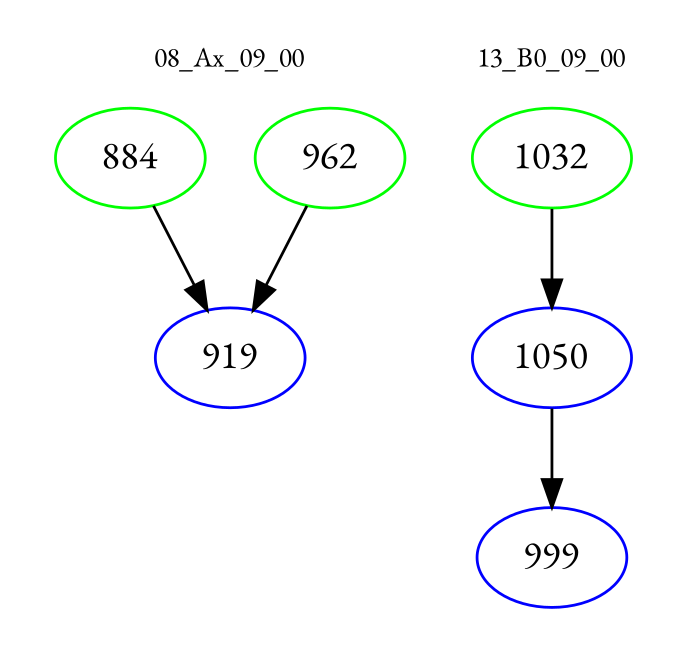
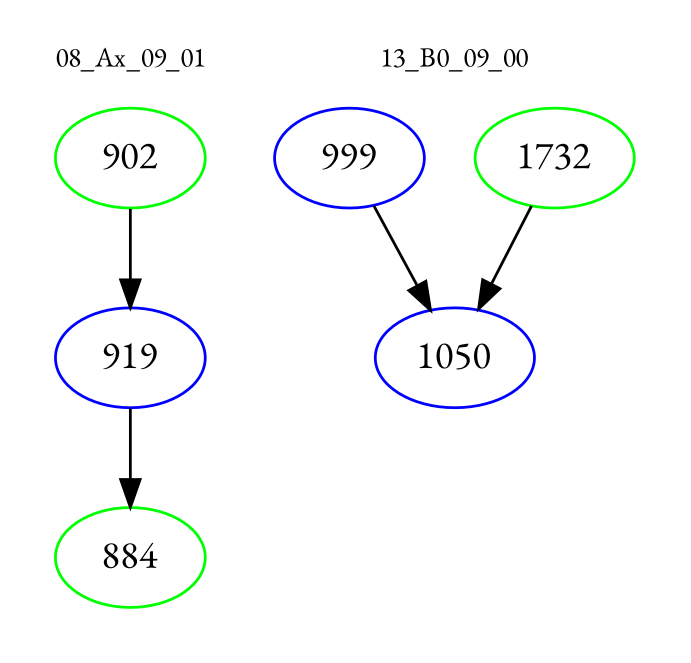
(230, 60) -> (132, 60)
(330, 158) -> (130, 158)
(552, 158) -> (555, 158)
(174, 246) -> (130, 444)
(552, 444) -> (395, 246)
